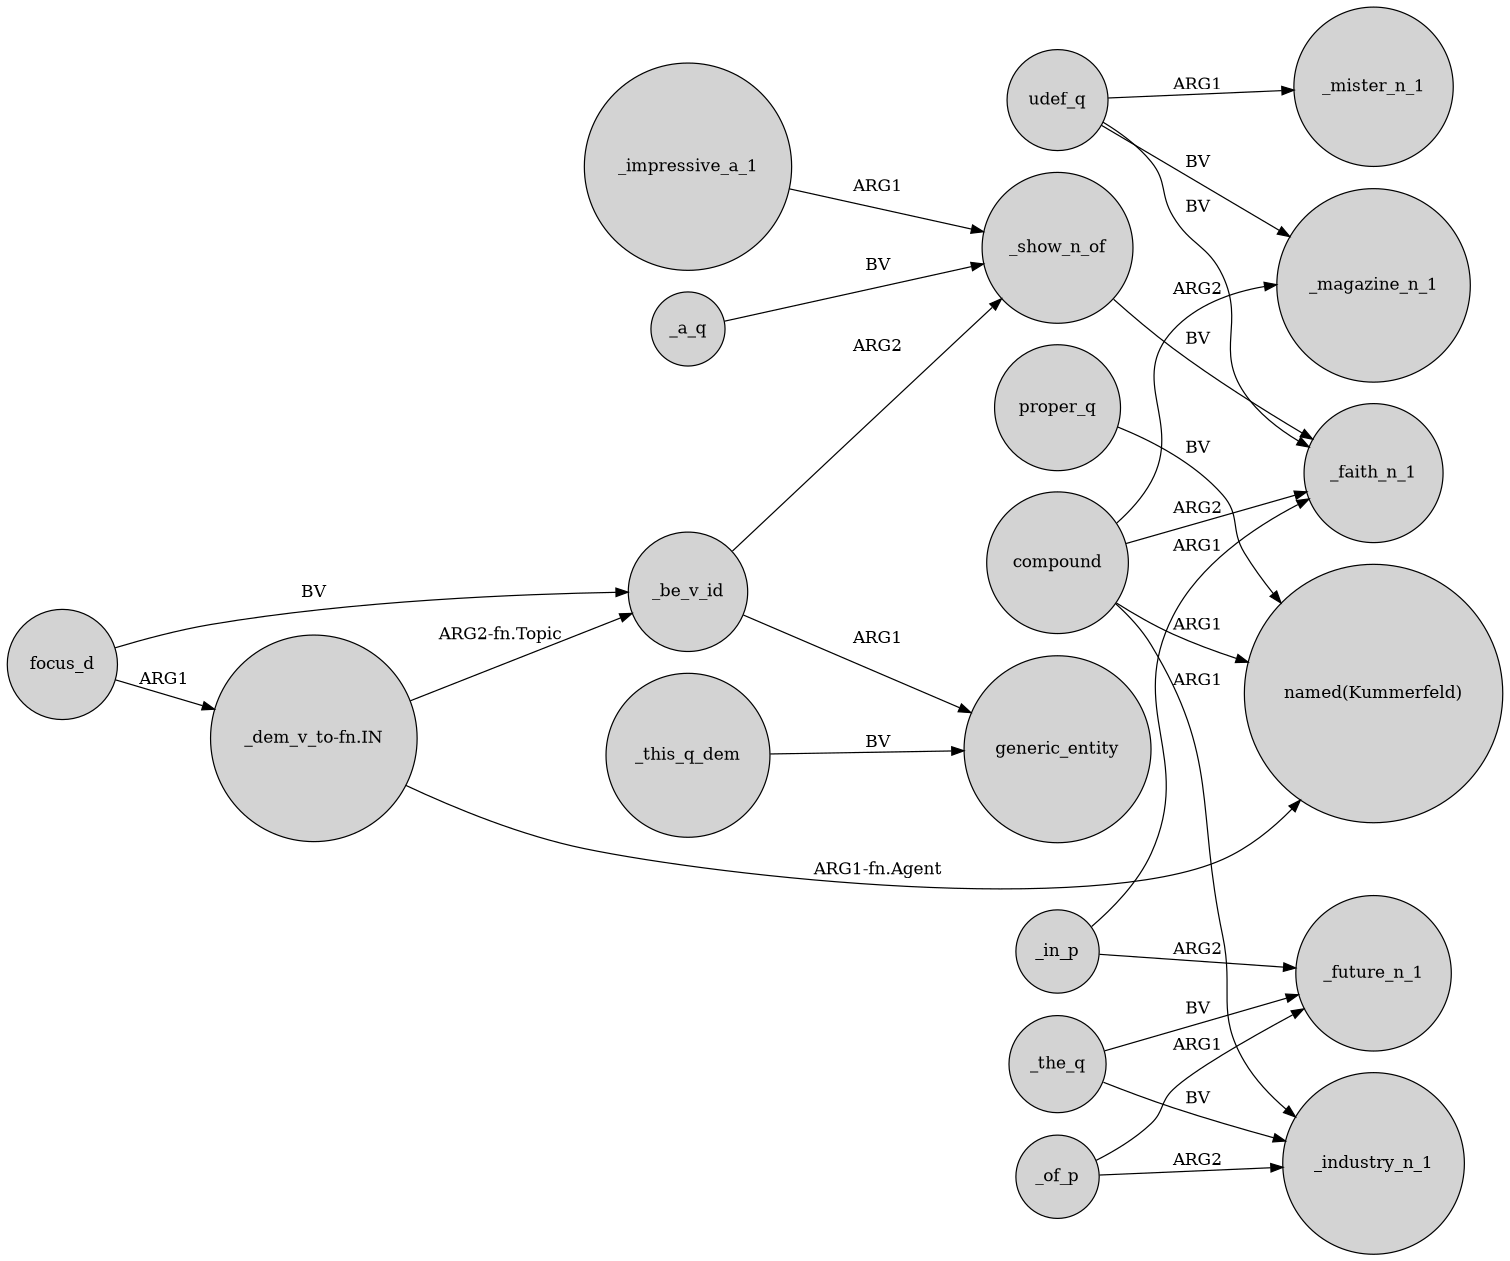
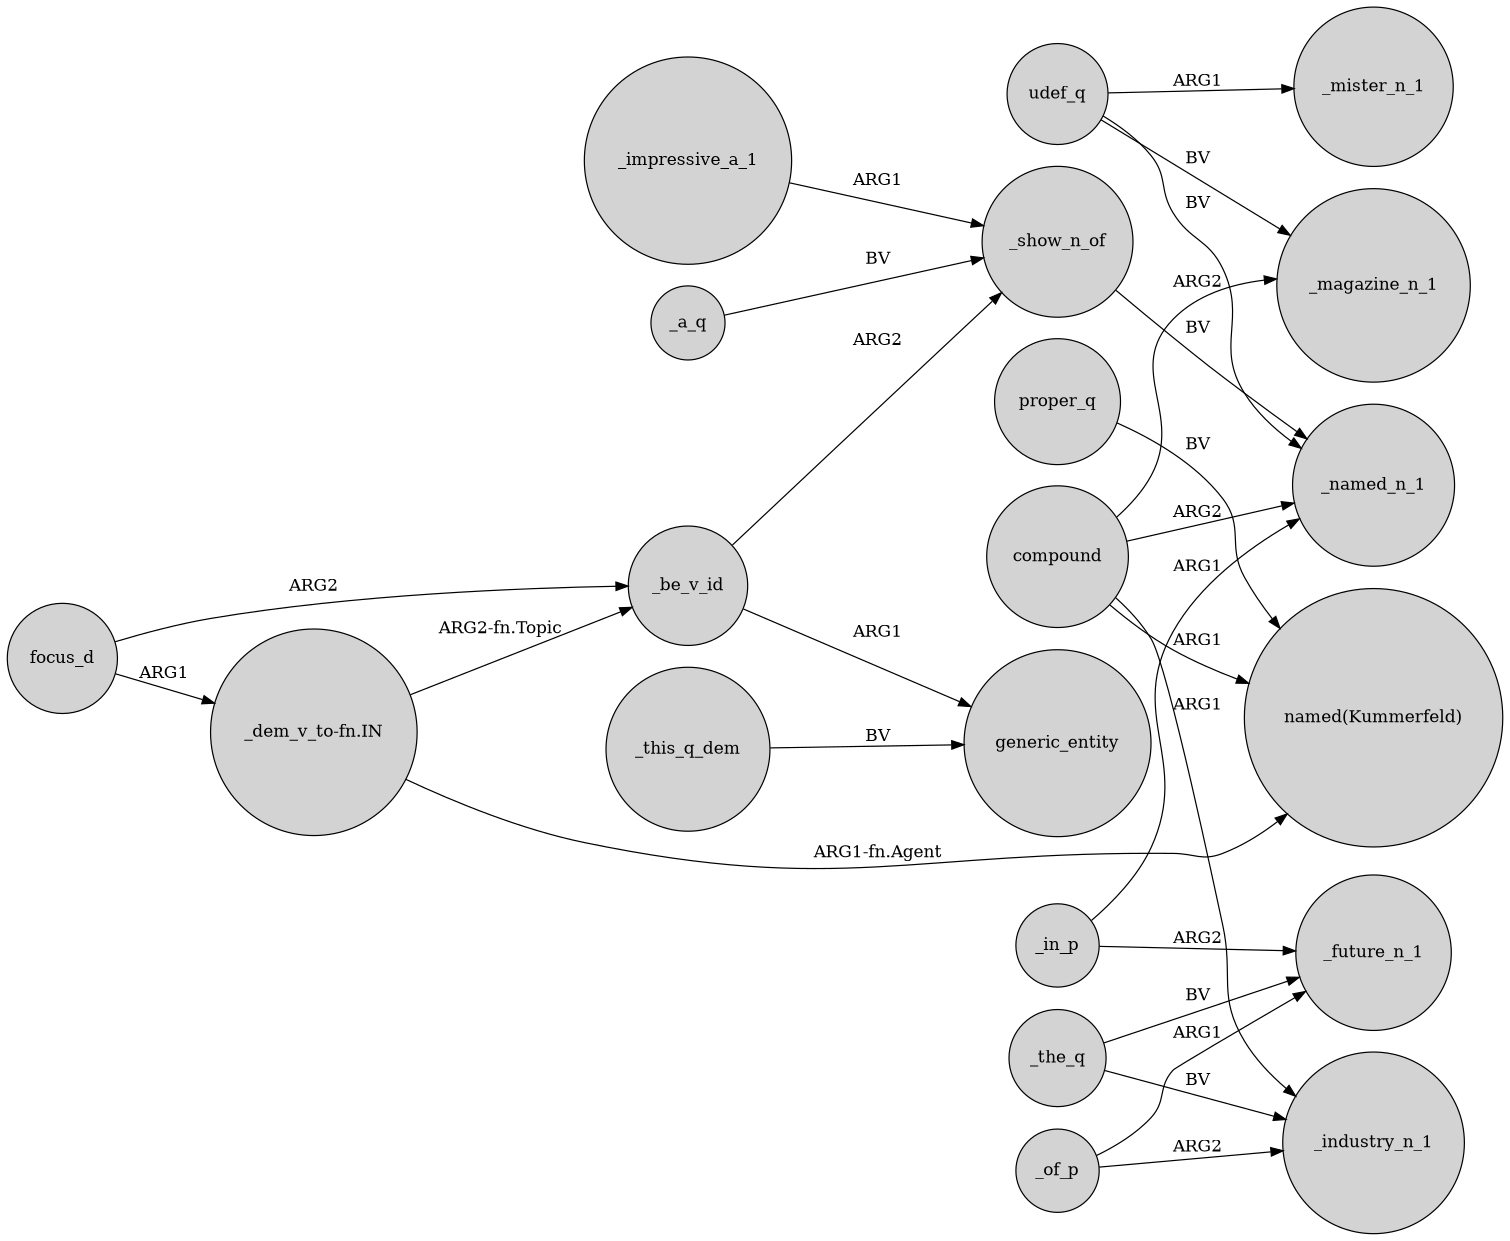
(1374, 473) -> (1374, 485)
(314, 592) -> (314, 586)
